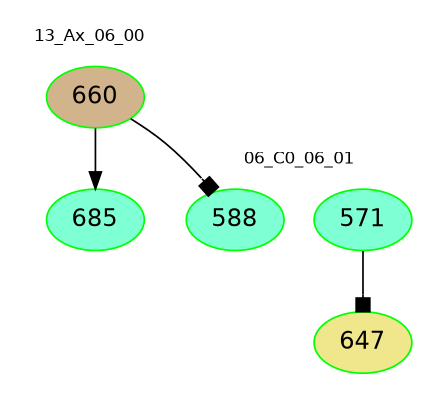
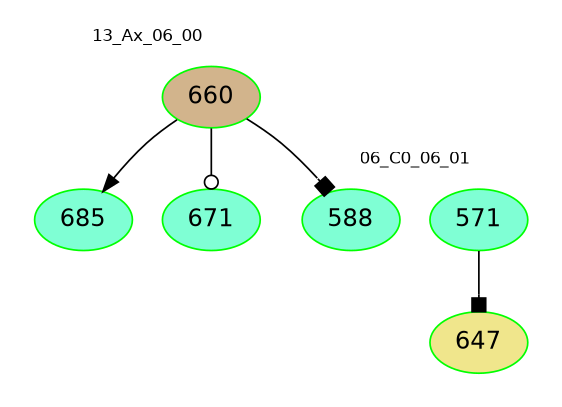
none -> (211, 220)
